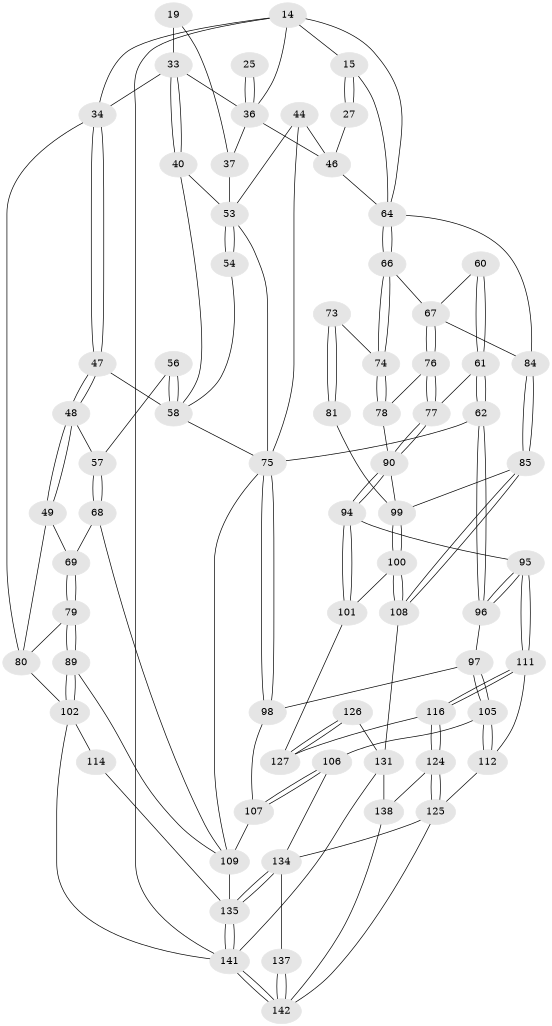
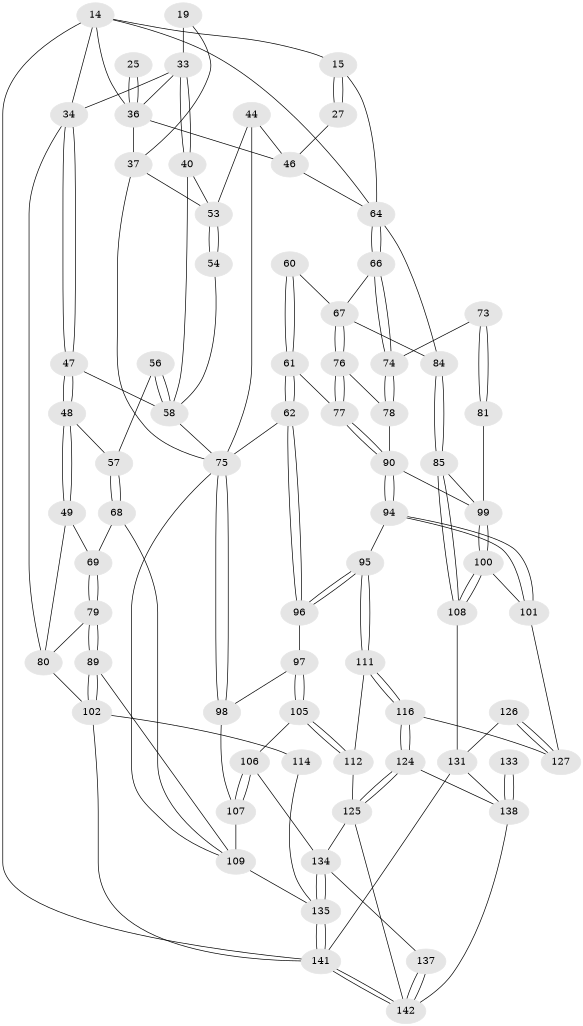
(268, 335) -> (117, 339)
none -> (509, 762)
